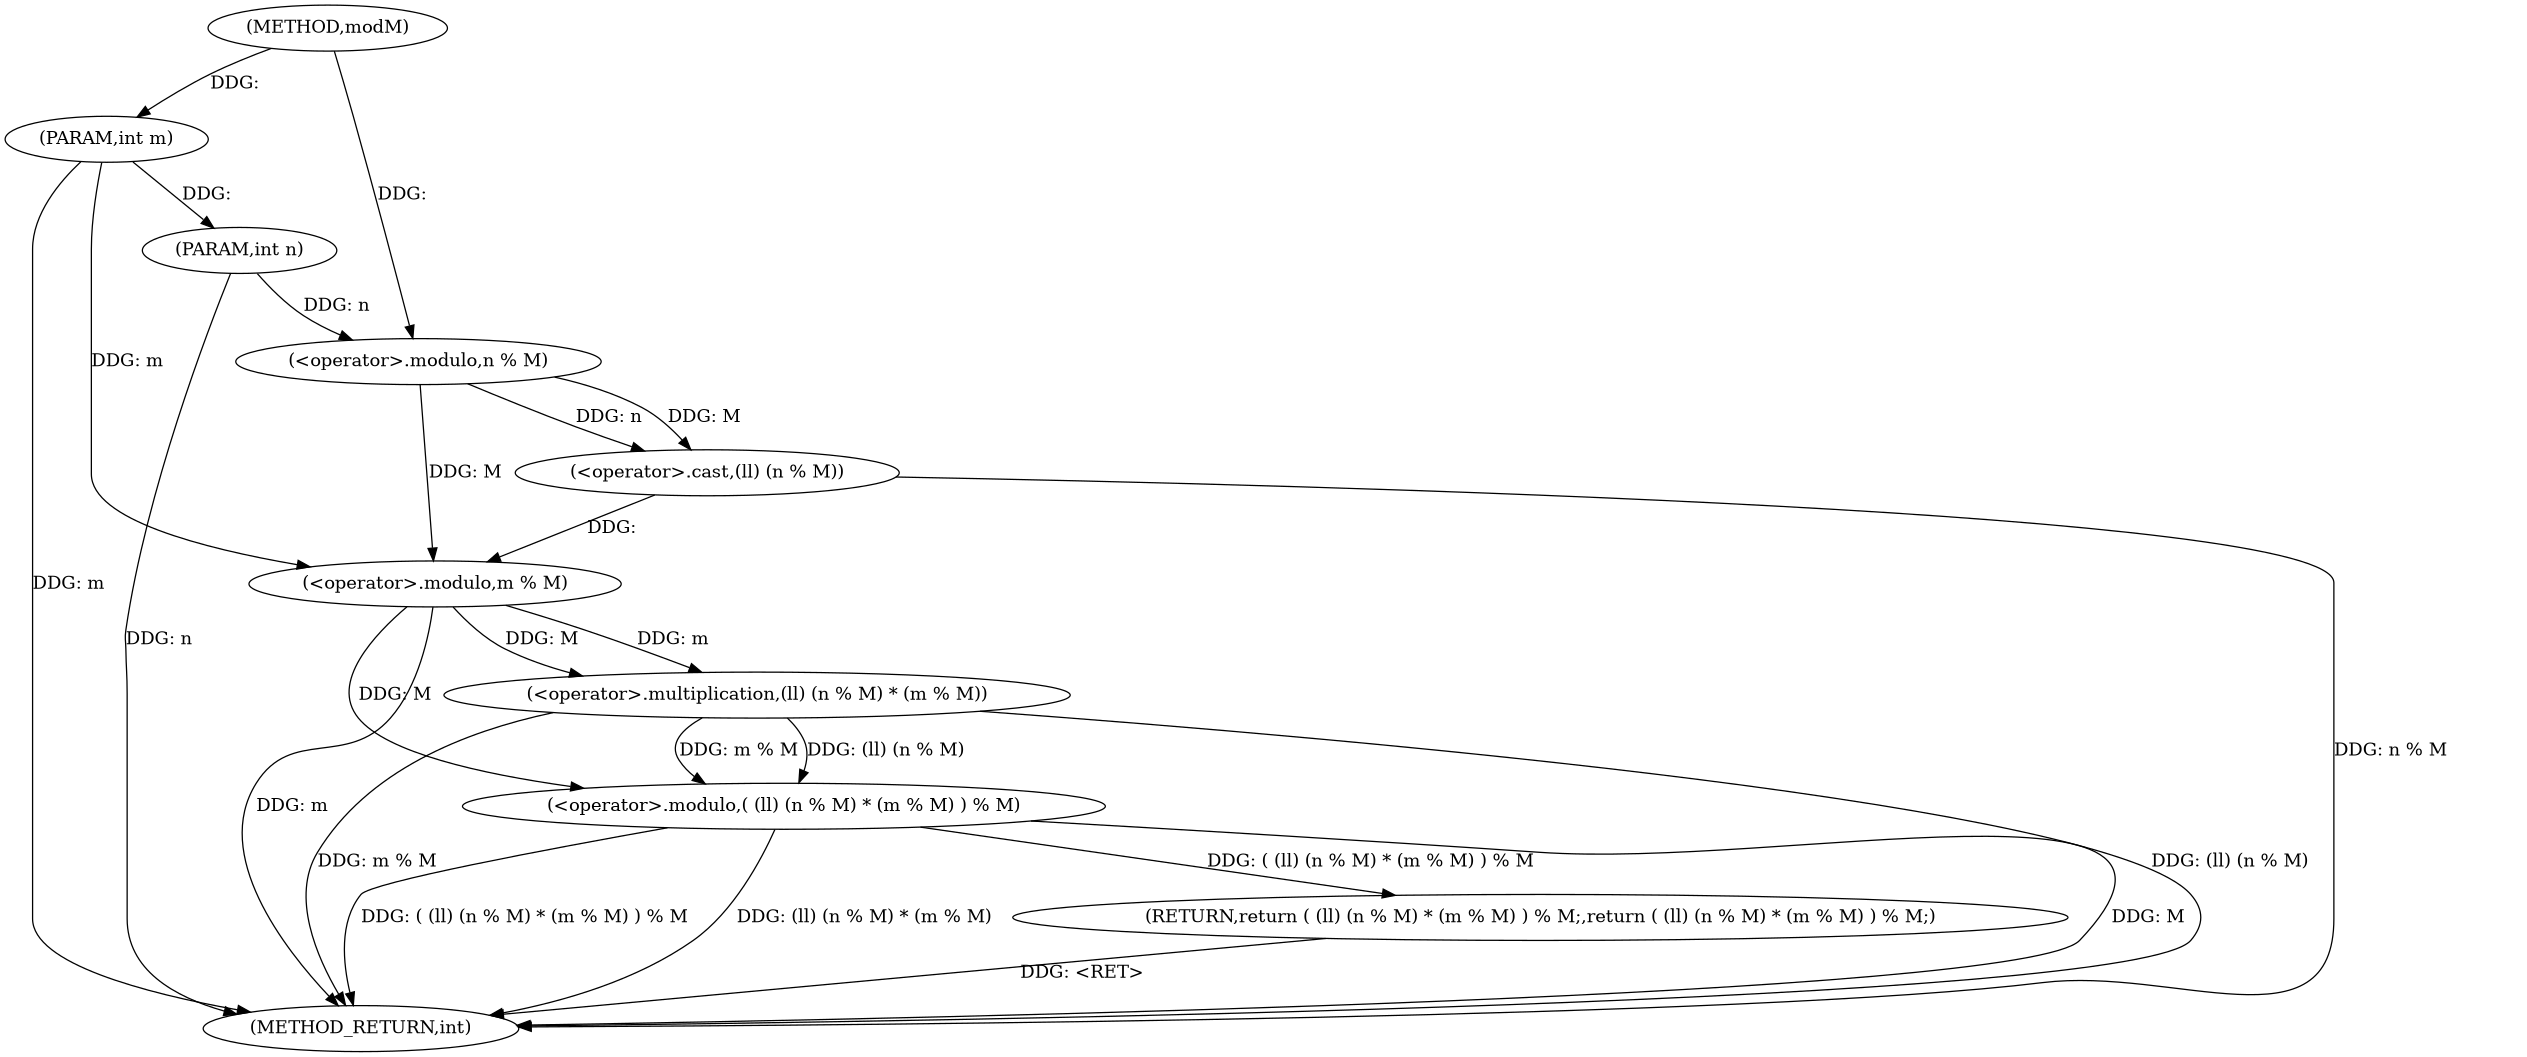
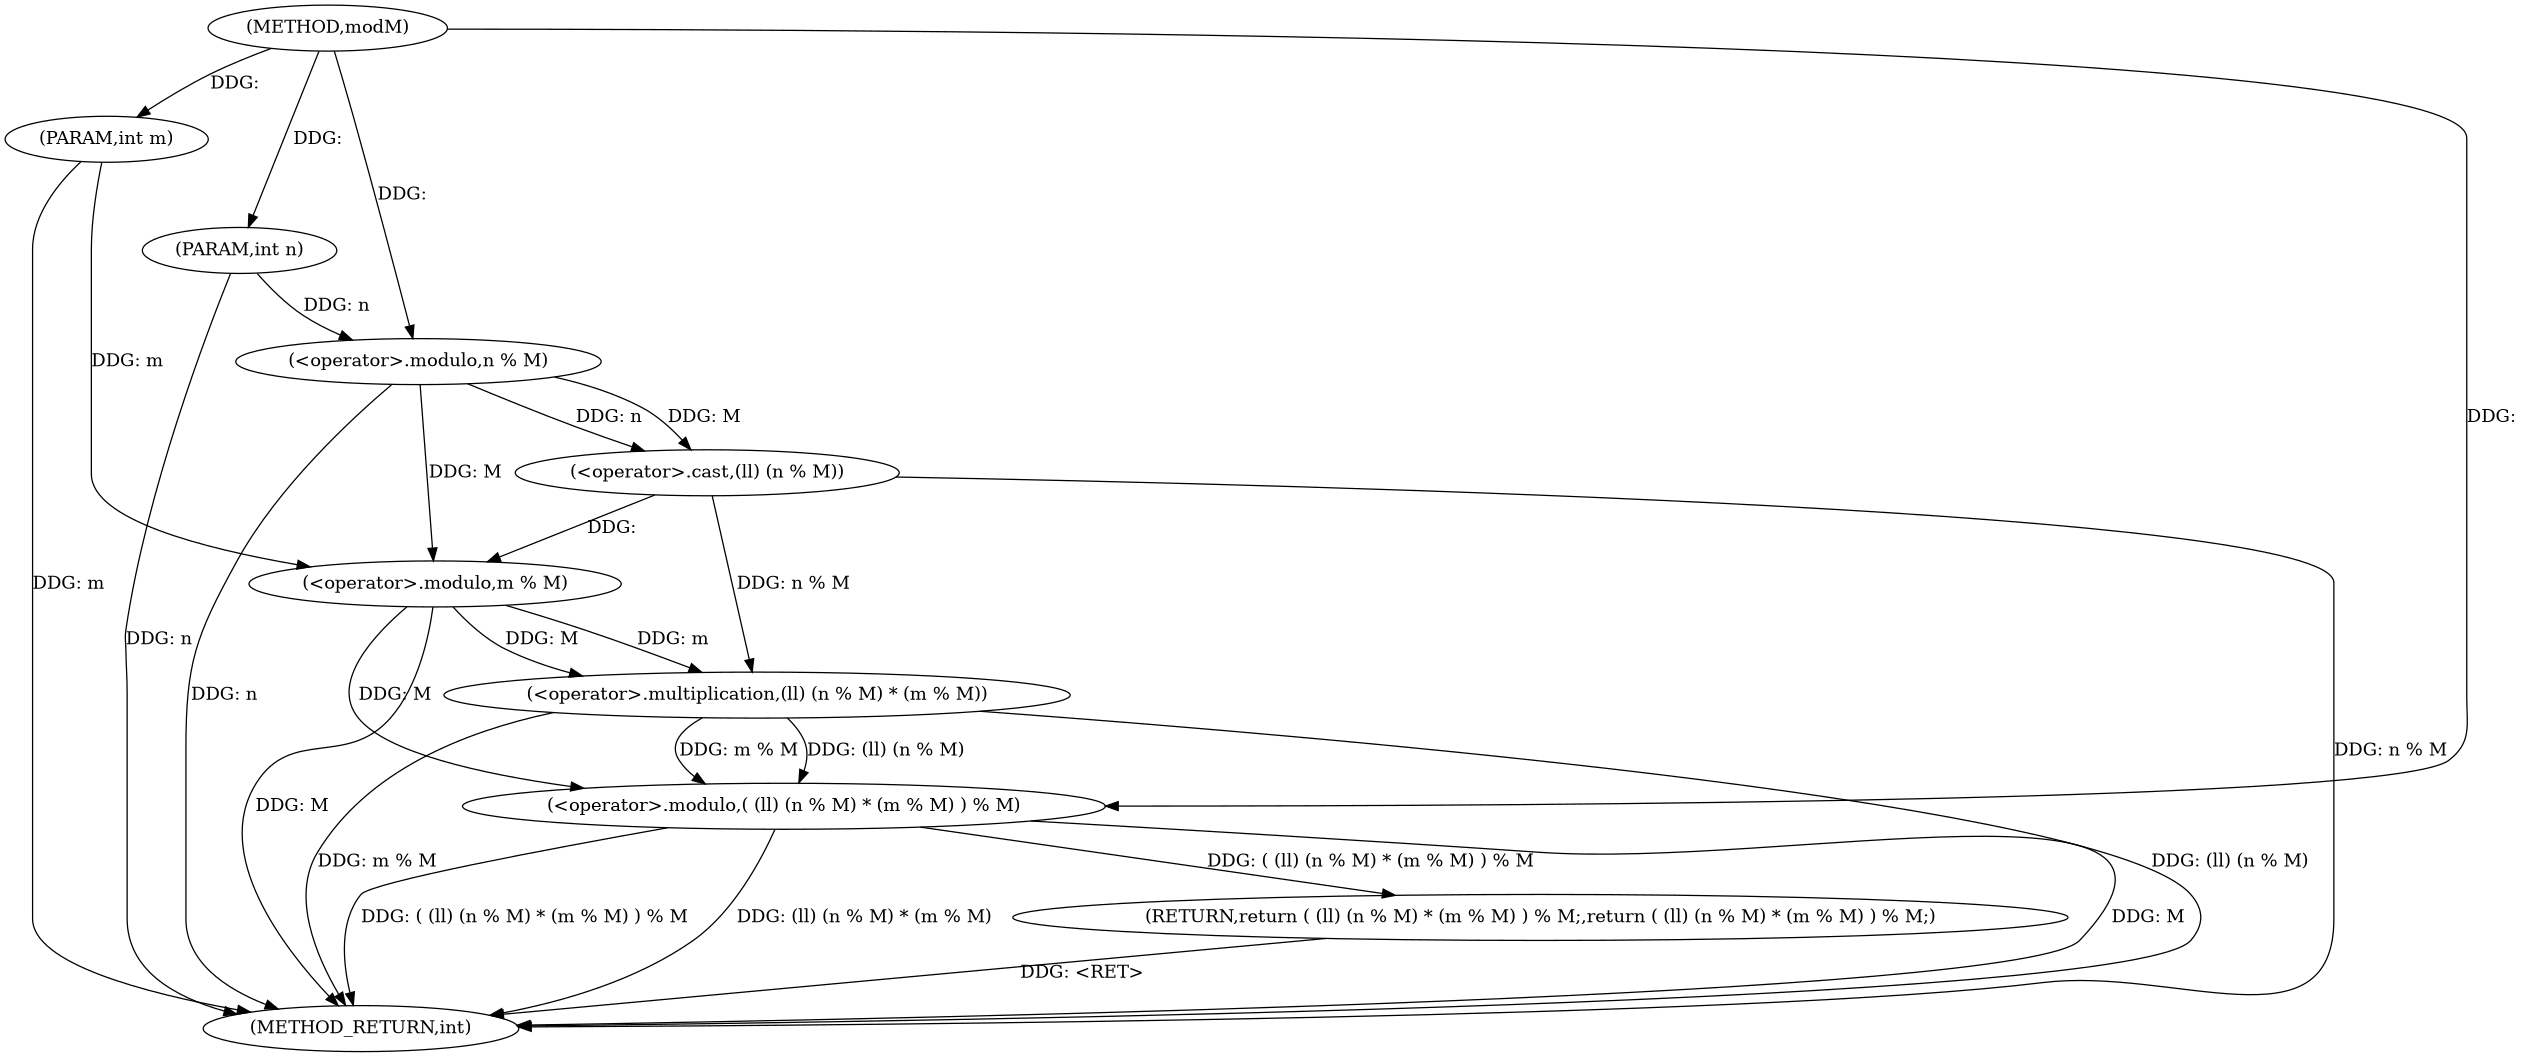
none -> (2436, 123)
(168, 191) -> (286, 133)
none -> (731, 578)
none -> (190, 680)
(293, 806) -> (293, 806)
